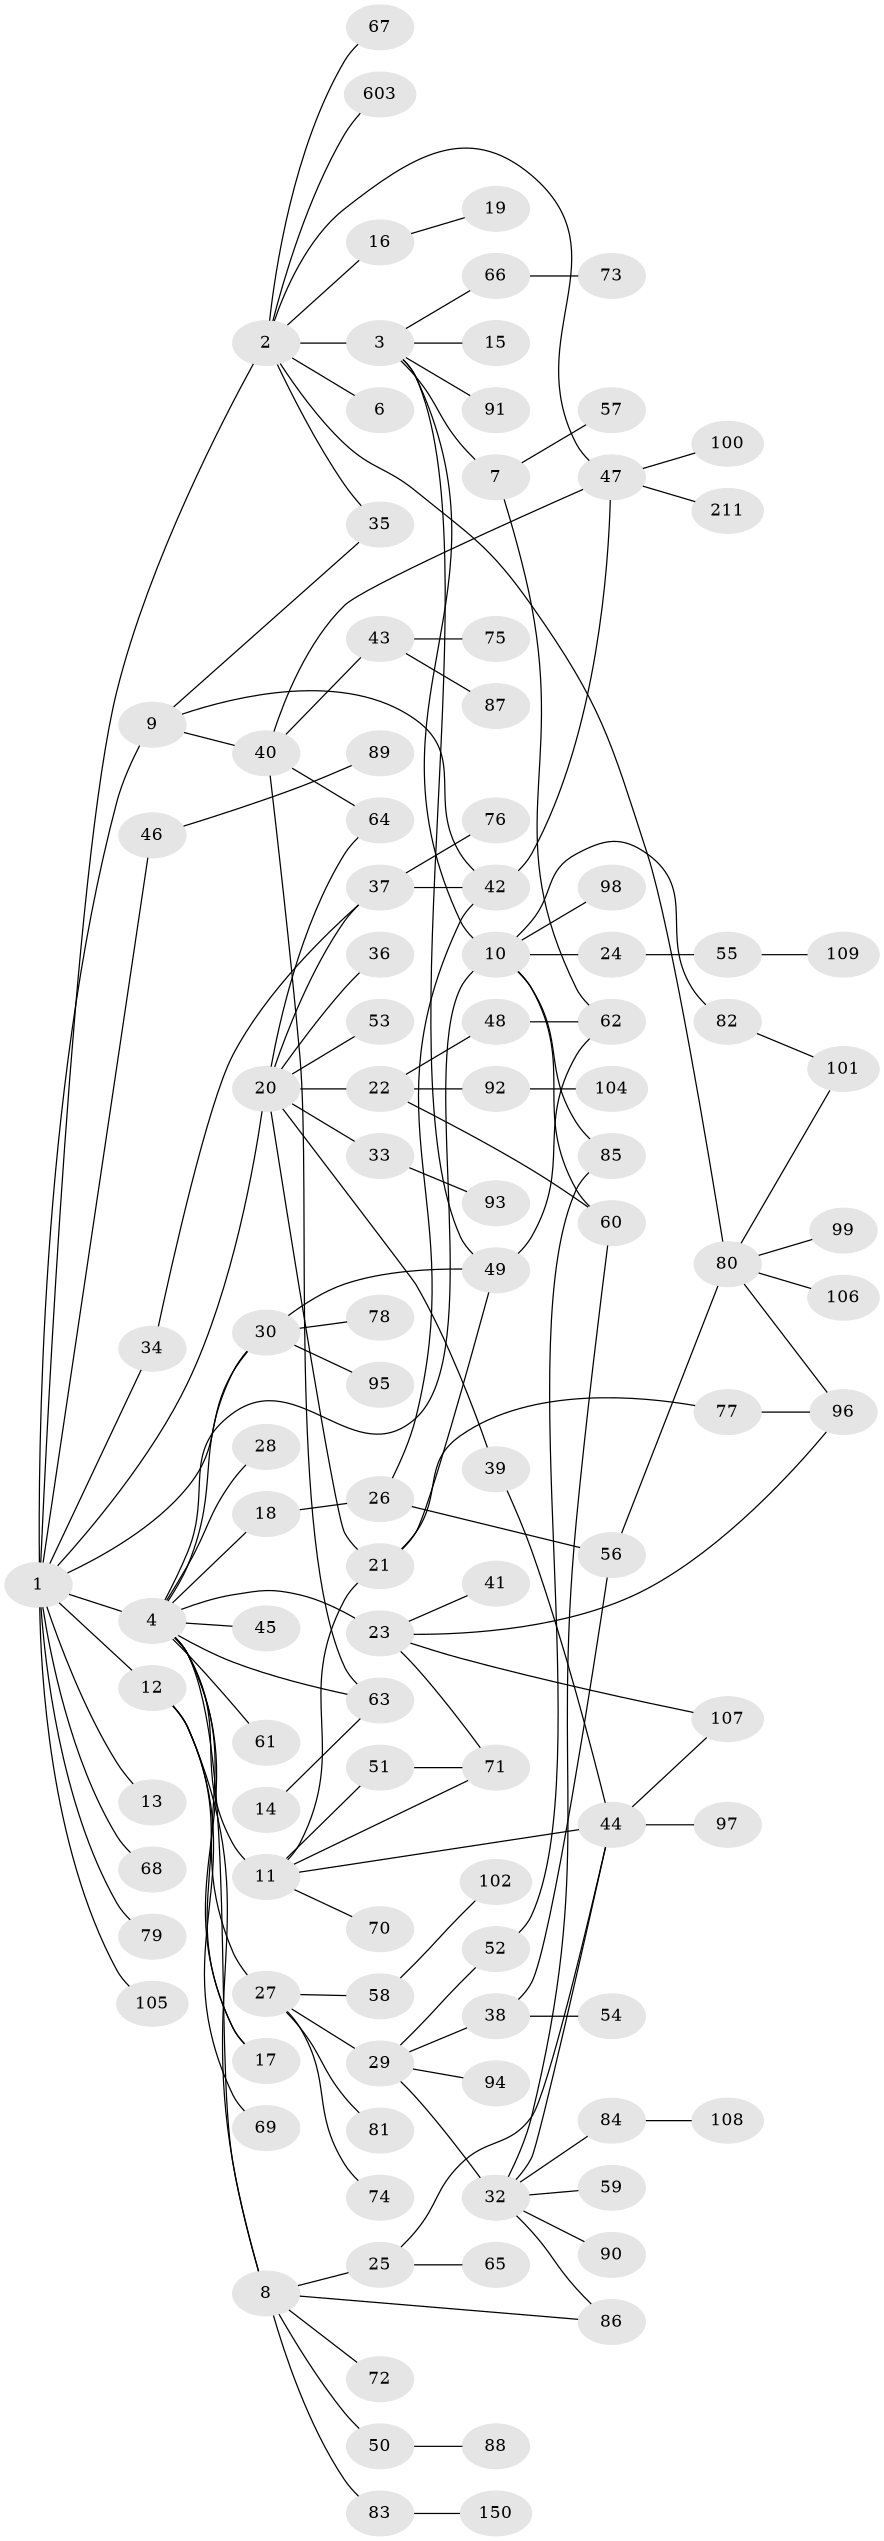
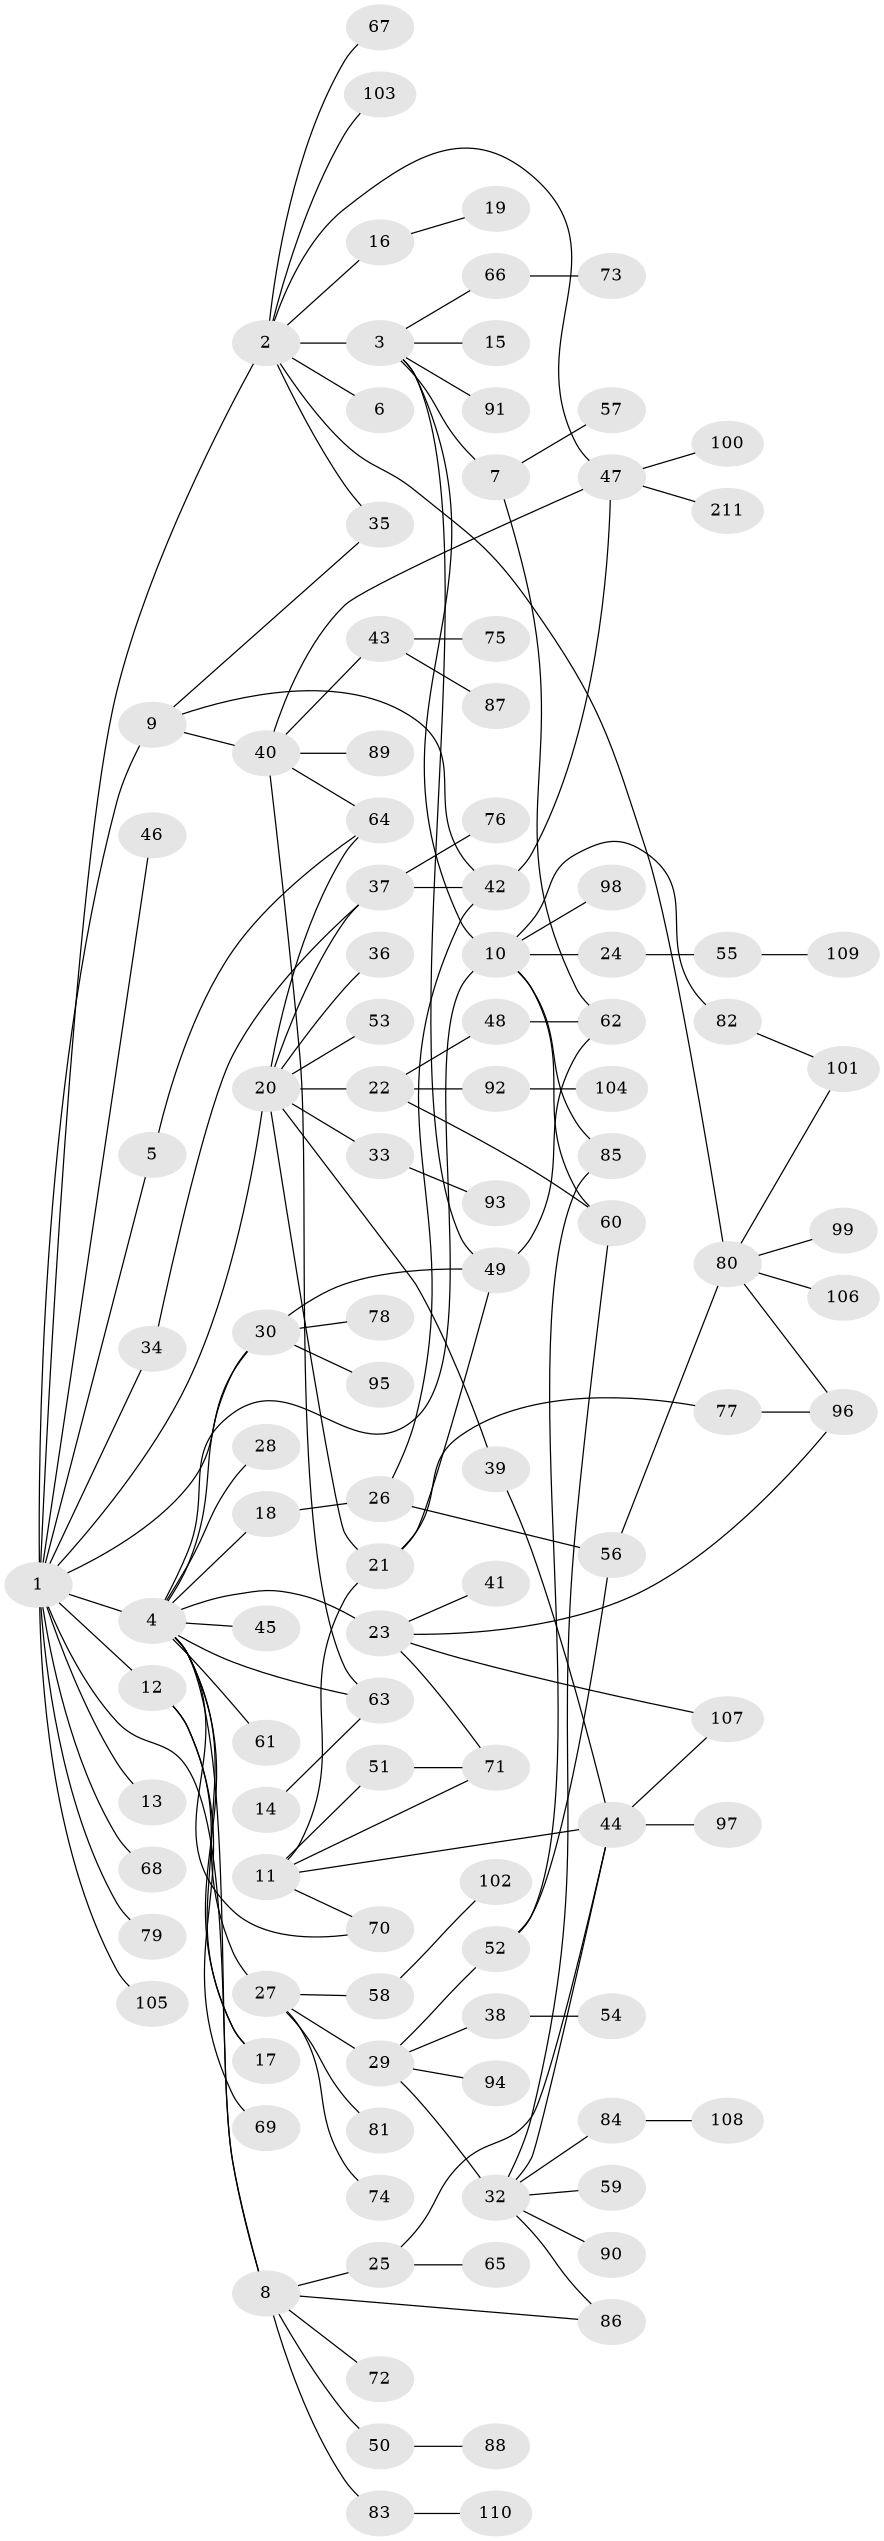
(380, 94) -> (380, 94)
(264, 800) -> (323, 753)
none -> (152, 1155)
(211, 1748) -> (197, 1836)
(577, 1770) -> (576, 1759)
(224, 1985) -> (187, 1767)
(496, 2513) -> (496, 2513)
